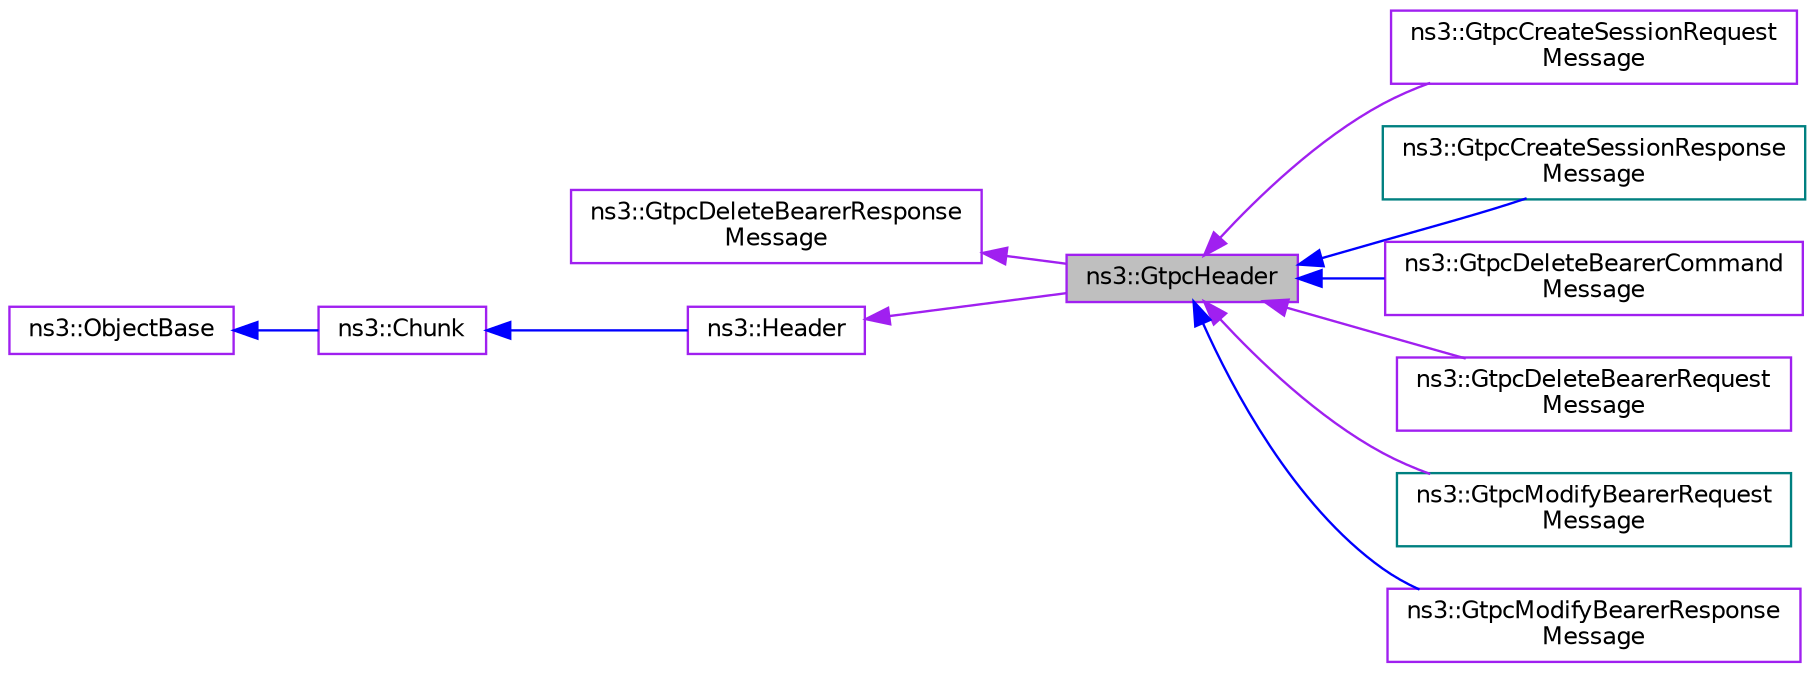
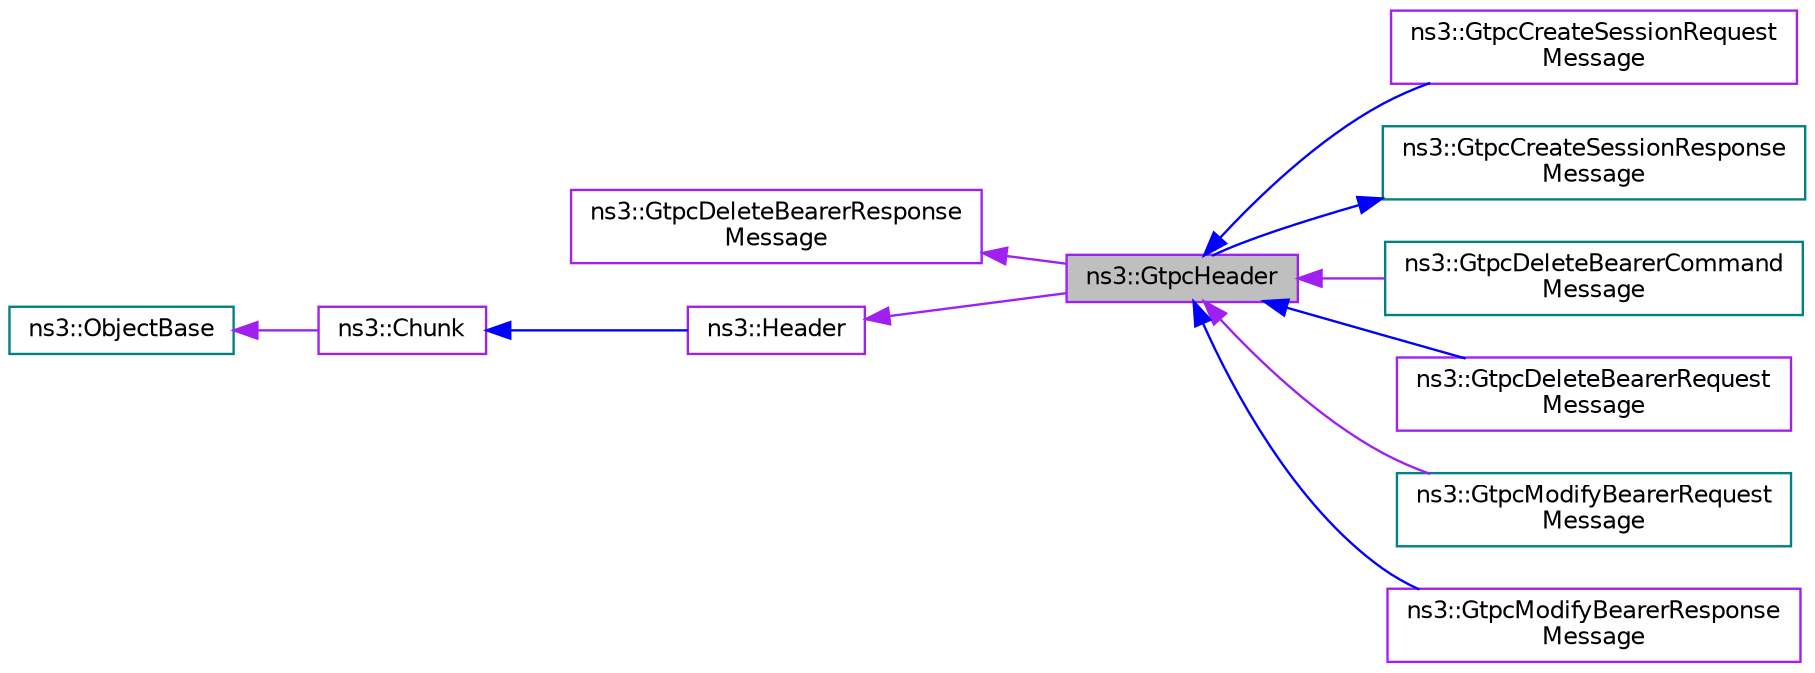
(1316, 148) -> (1316, 148)
(1424, 229) -> (1285, 228)
(1353, 278) -> (1353, 278)
(1594, 278) -> (1594, 278)
(122, 330) -> (122, 330)
(288, 330) -> (288, 330)
(1376, 333) -> (1376, 333)
